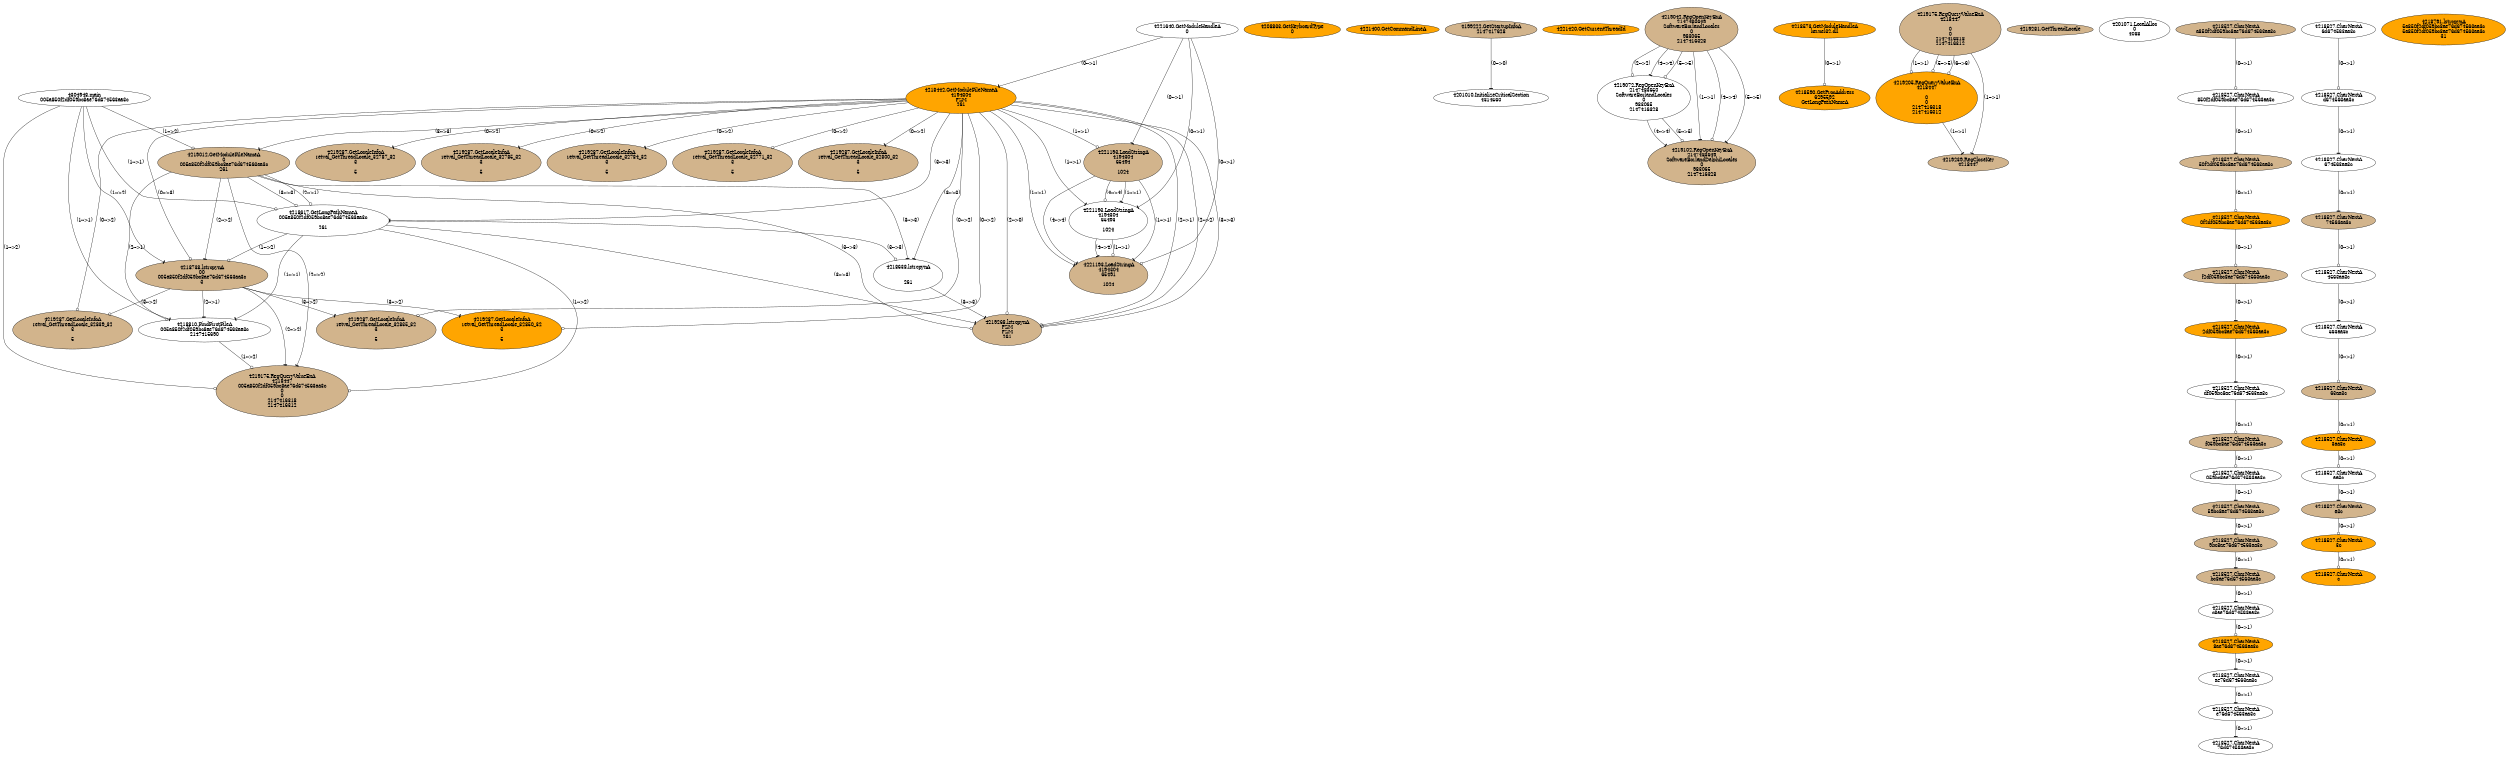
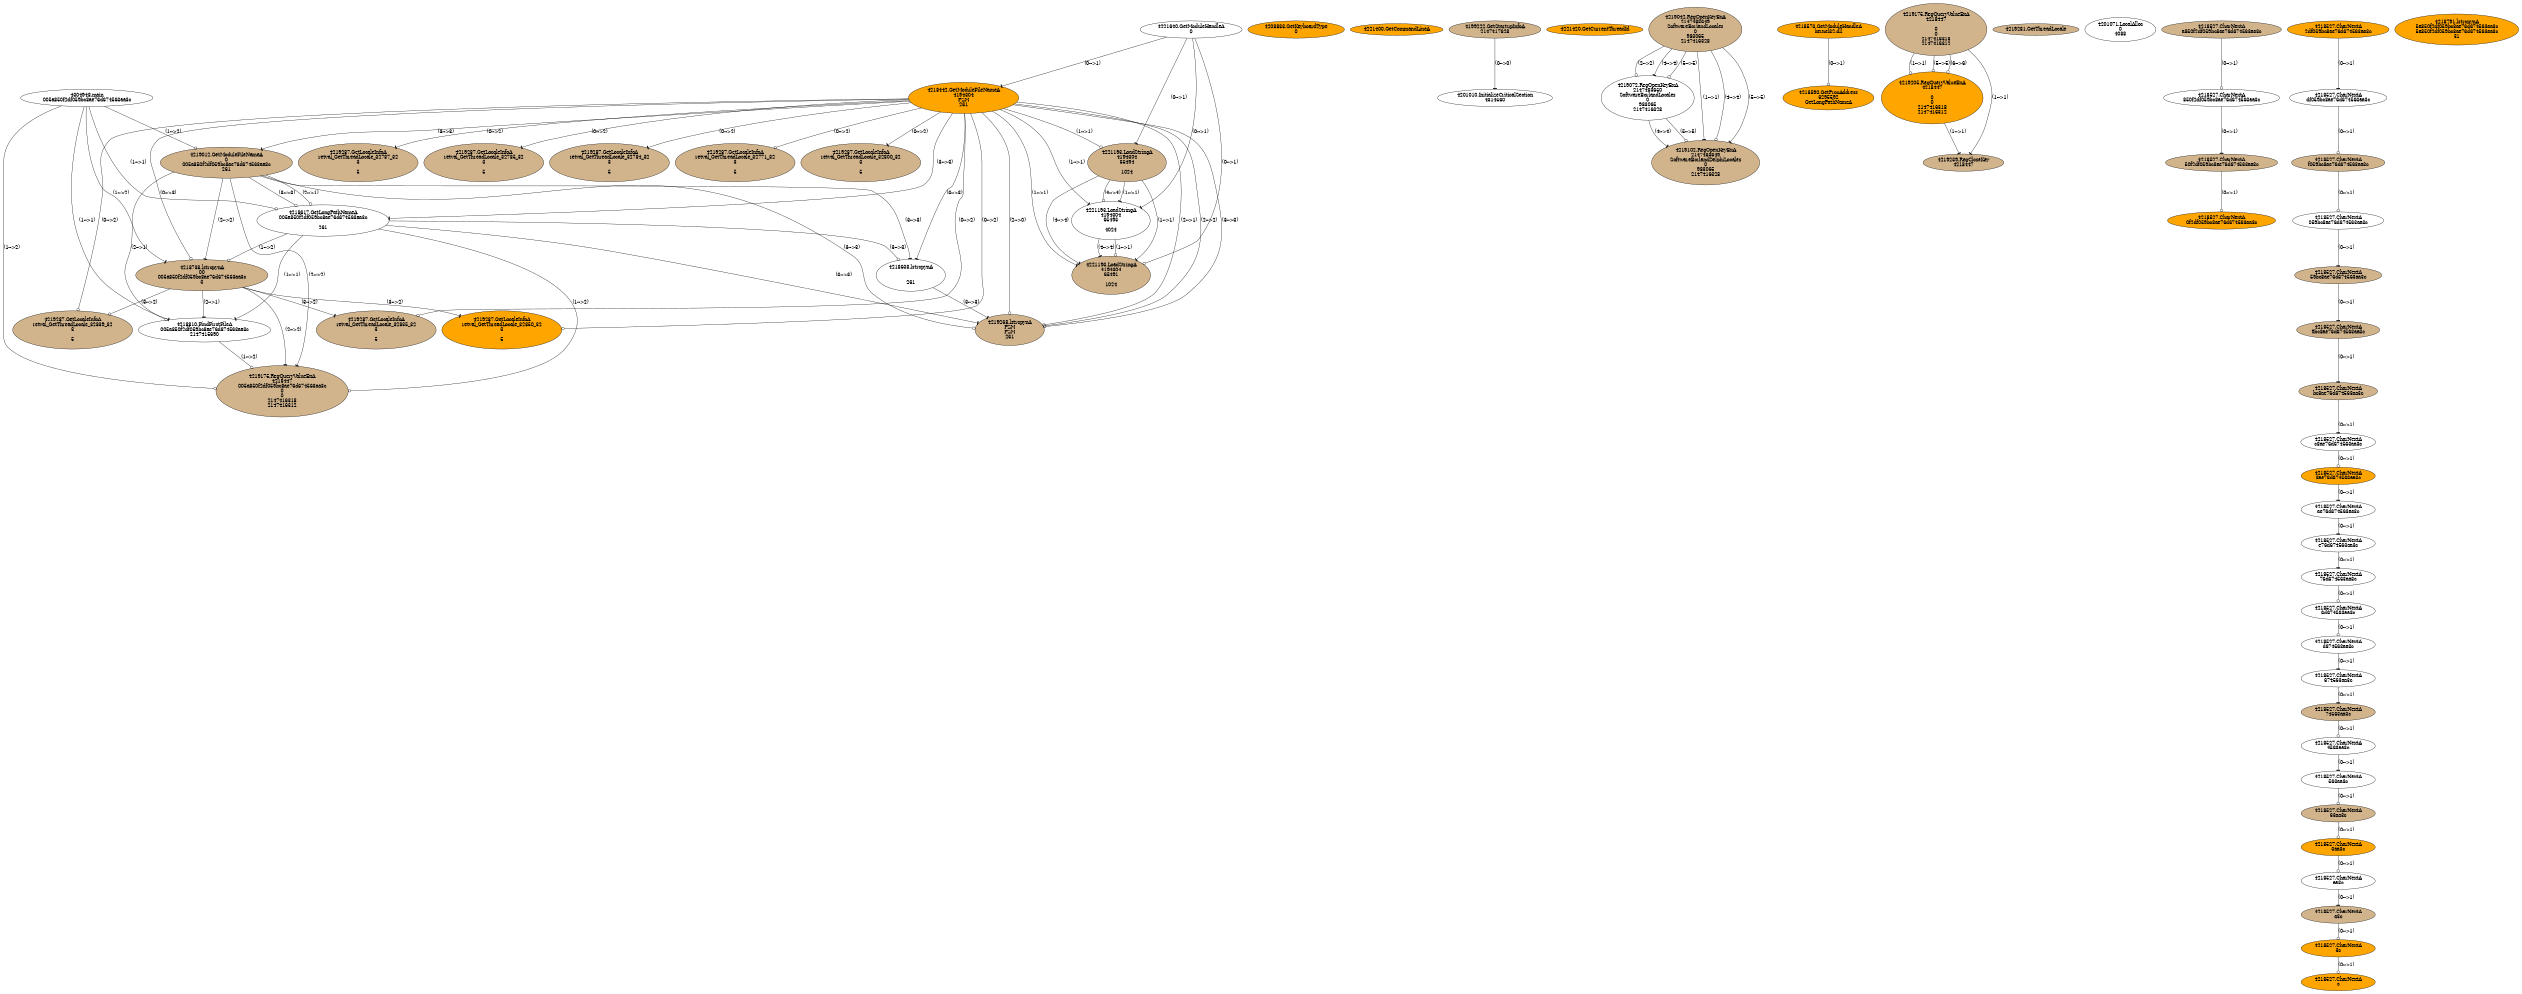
(1108, 221) -> (1111, 221)
(2236, 275) -> none
none -> (2338, 593)
